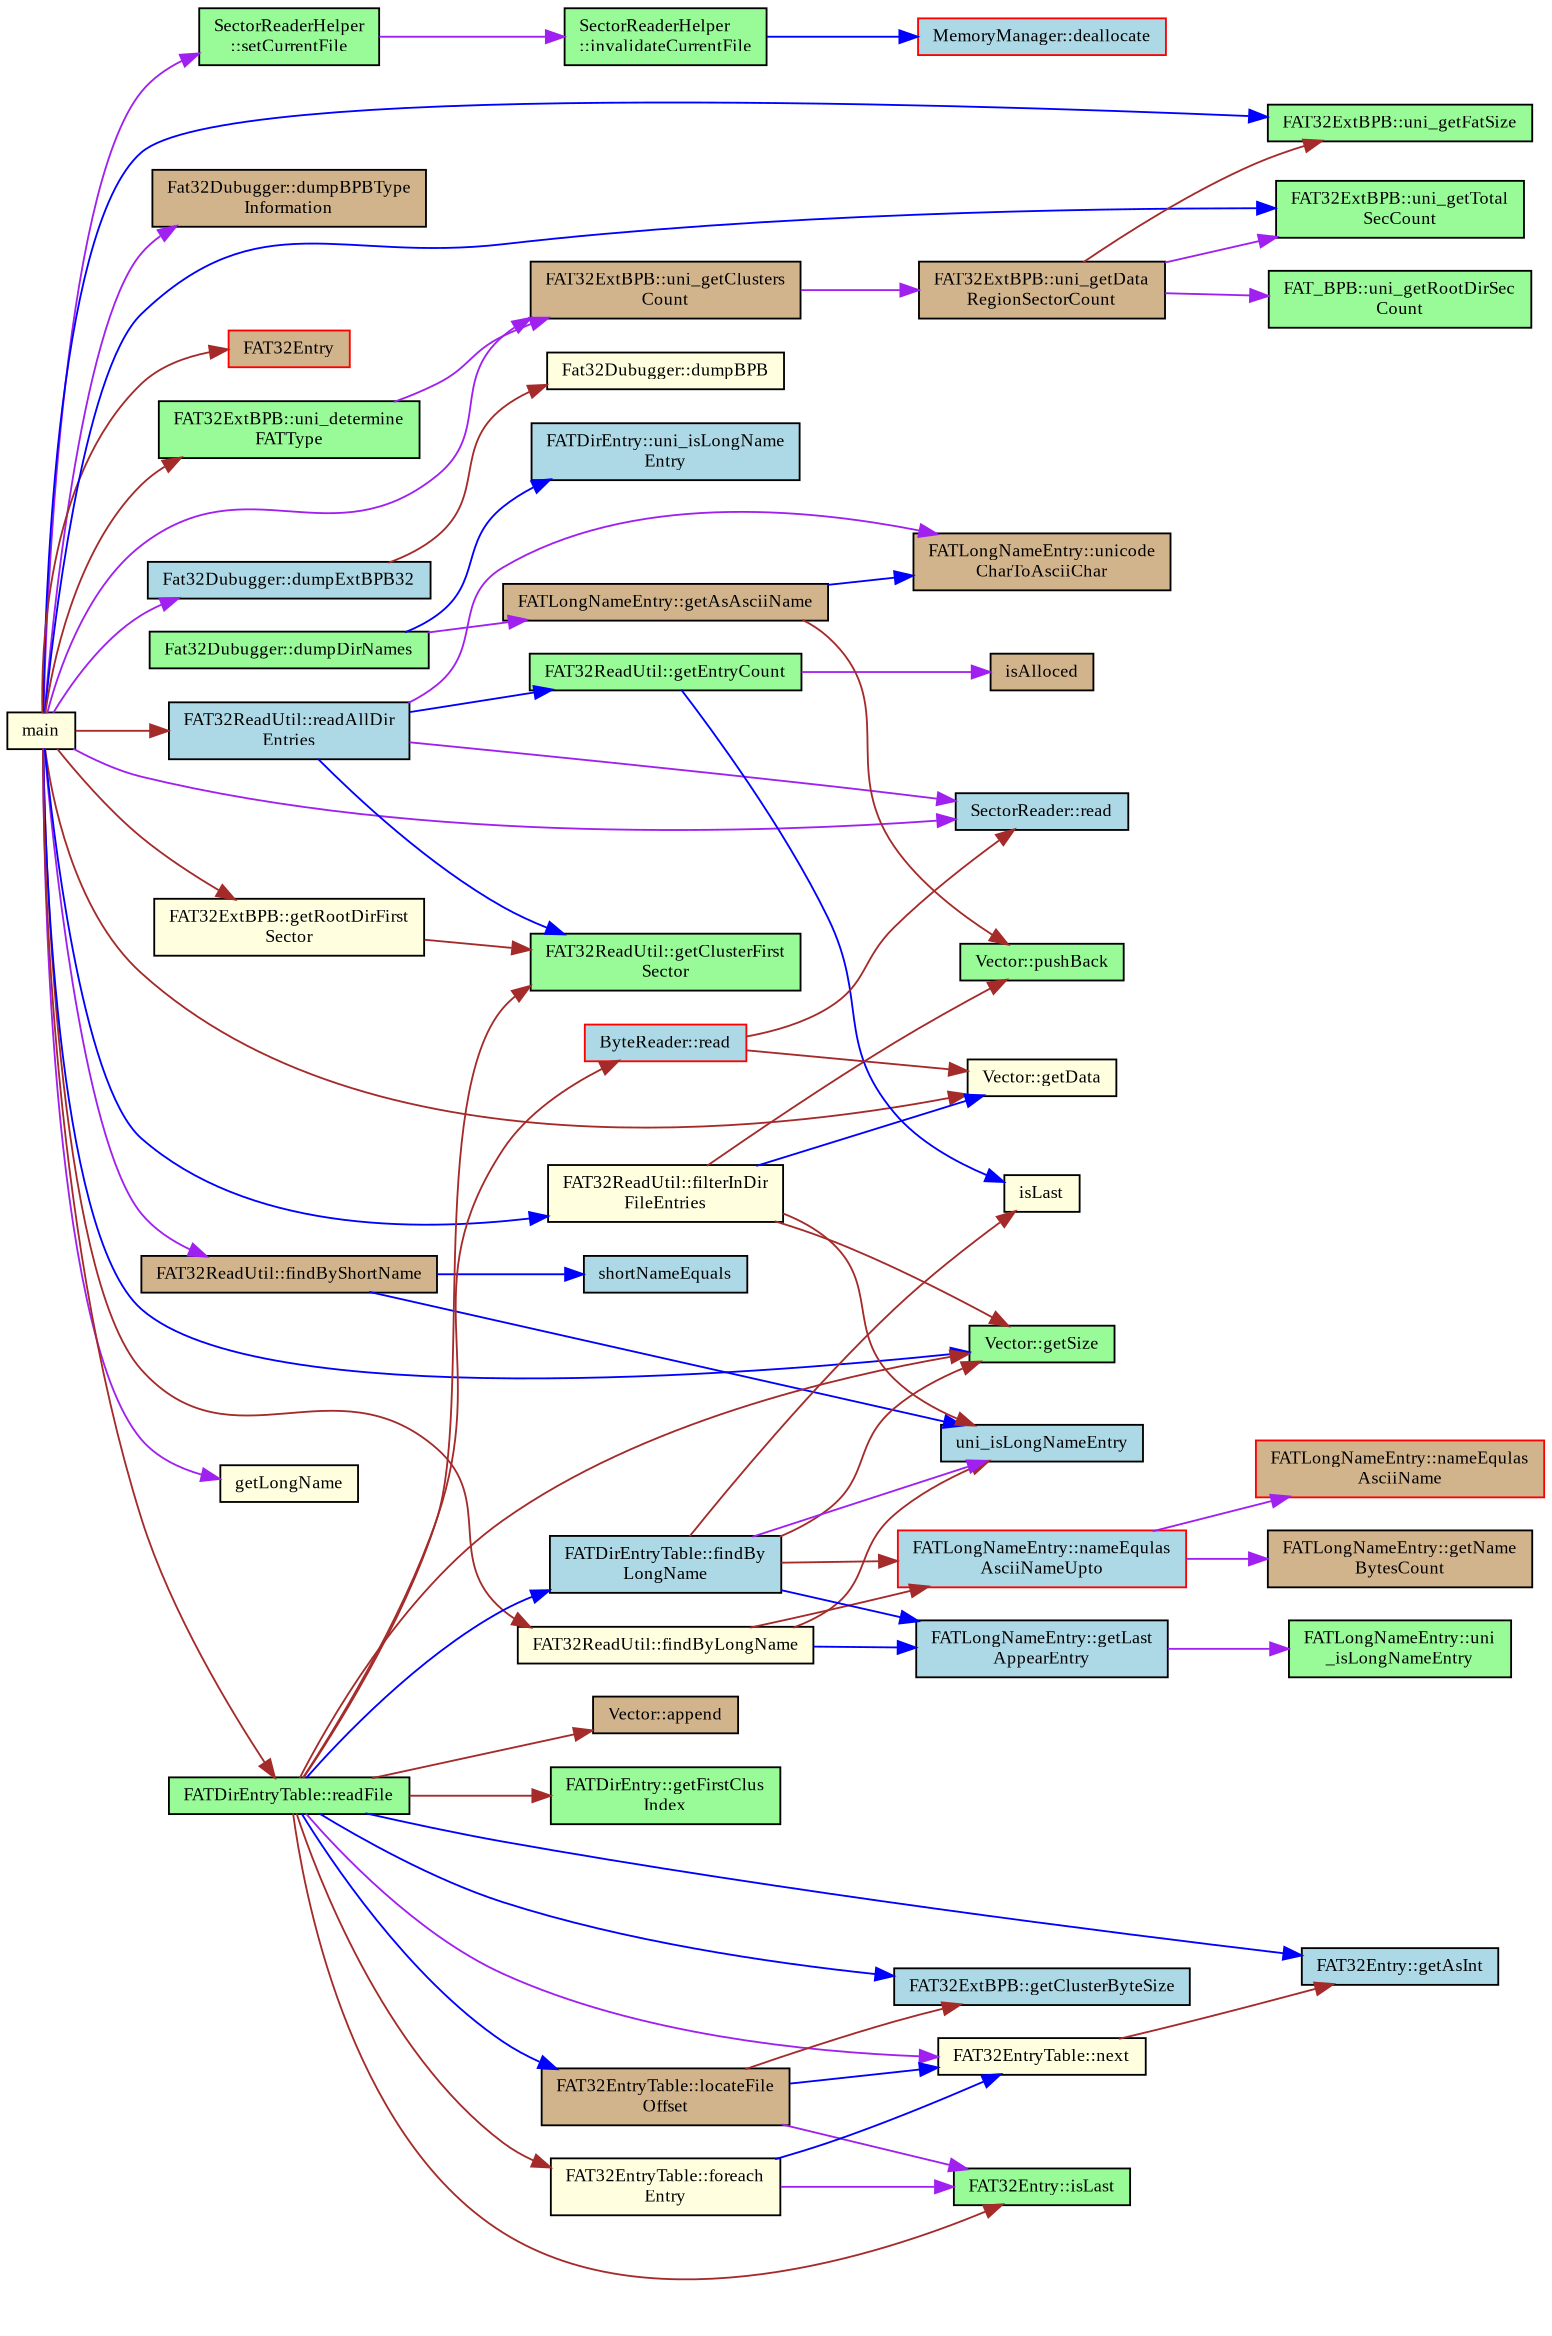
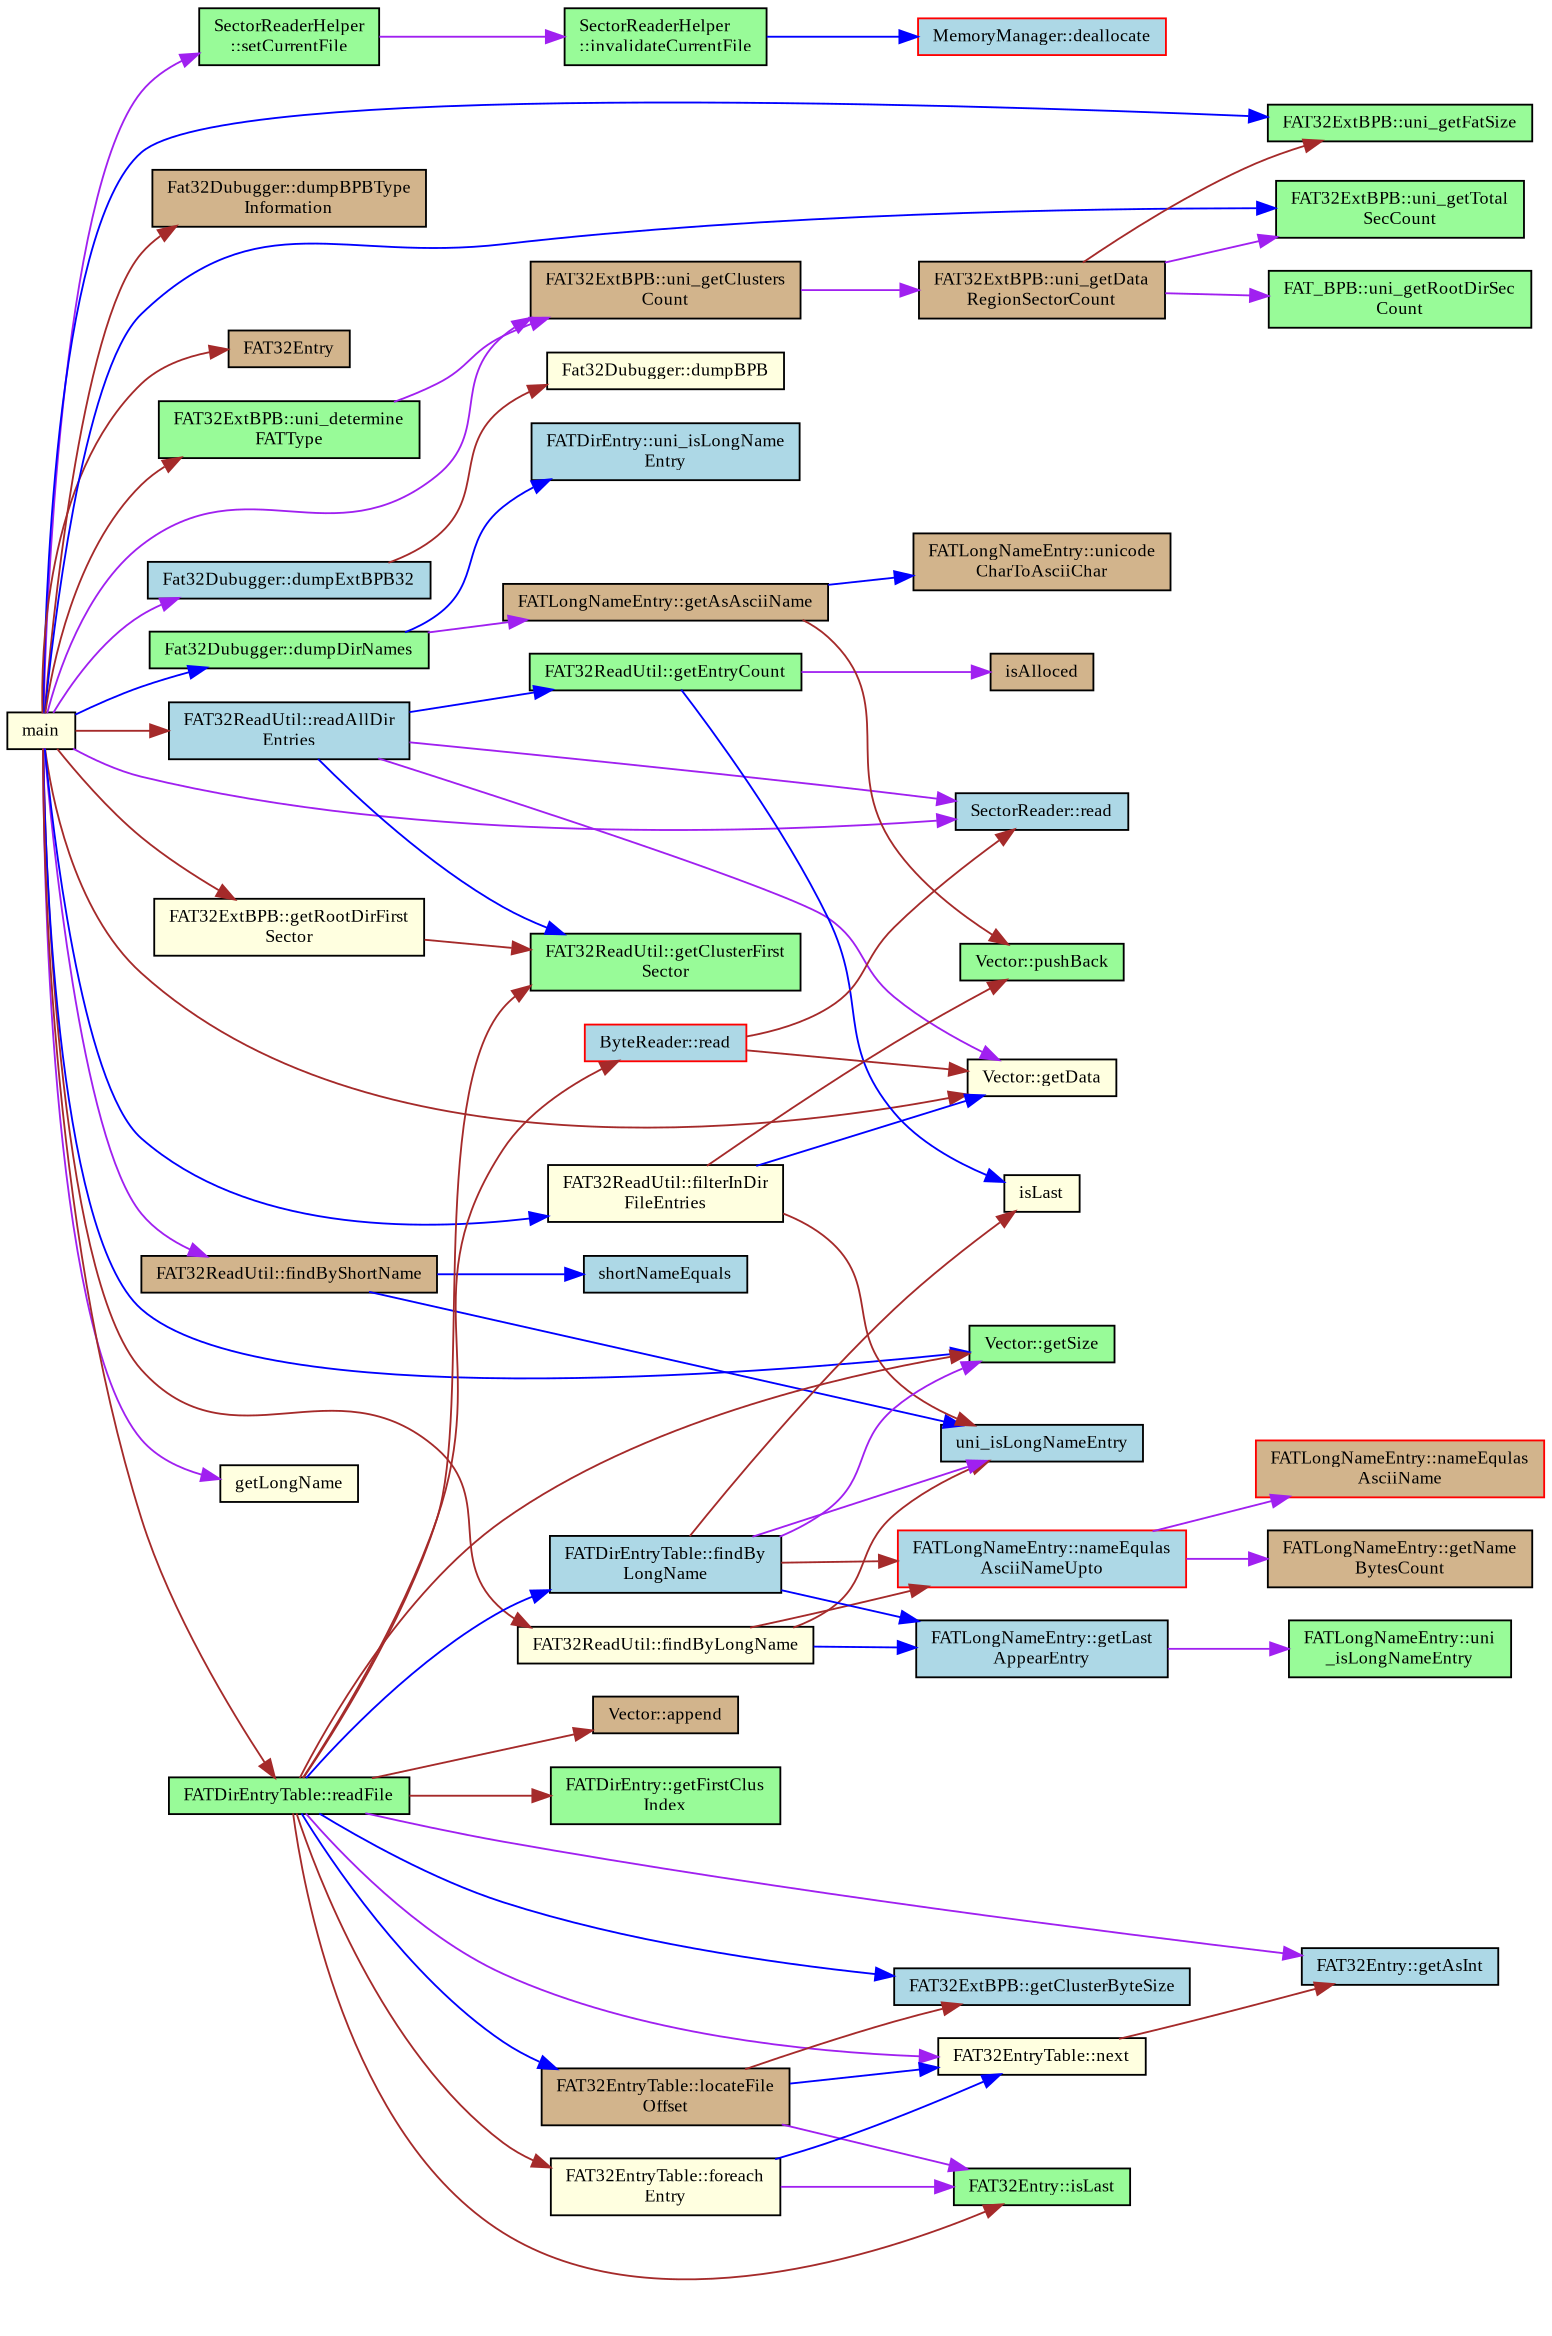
(289, 349) -> (289, 349)
(87, 404) -> (87, 404)
(621, 524) -> (703, 867)
none -> (131, 691)
(886, 1264) -> none
(866, 1448) -> (866, 1448)
(823, 1893) -> (823, 1893)
